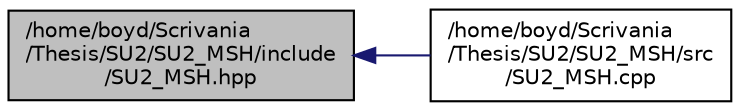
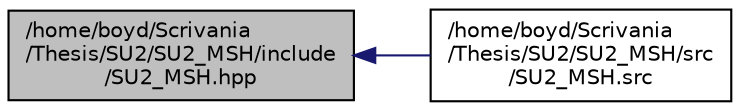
(581, 55) -> (581, 55)
